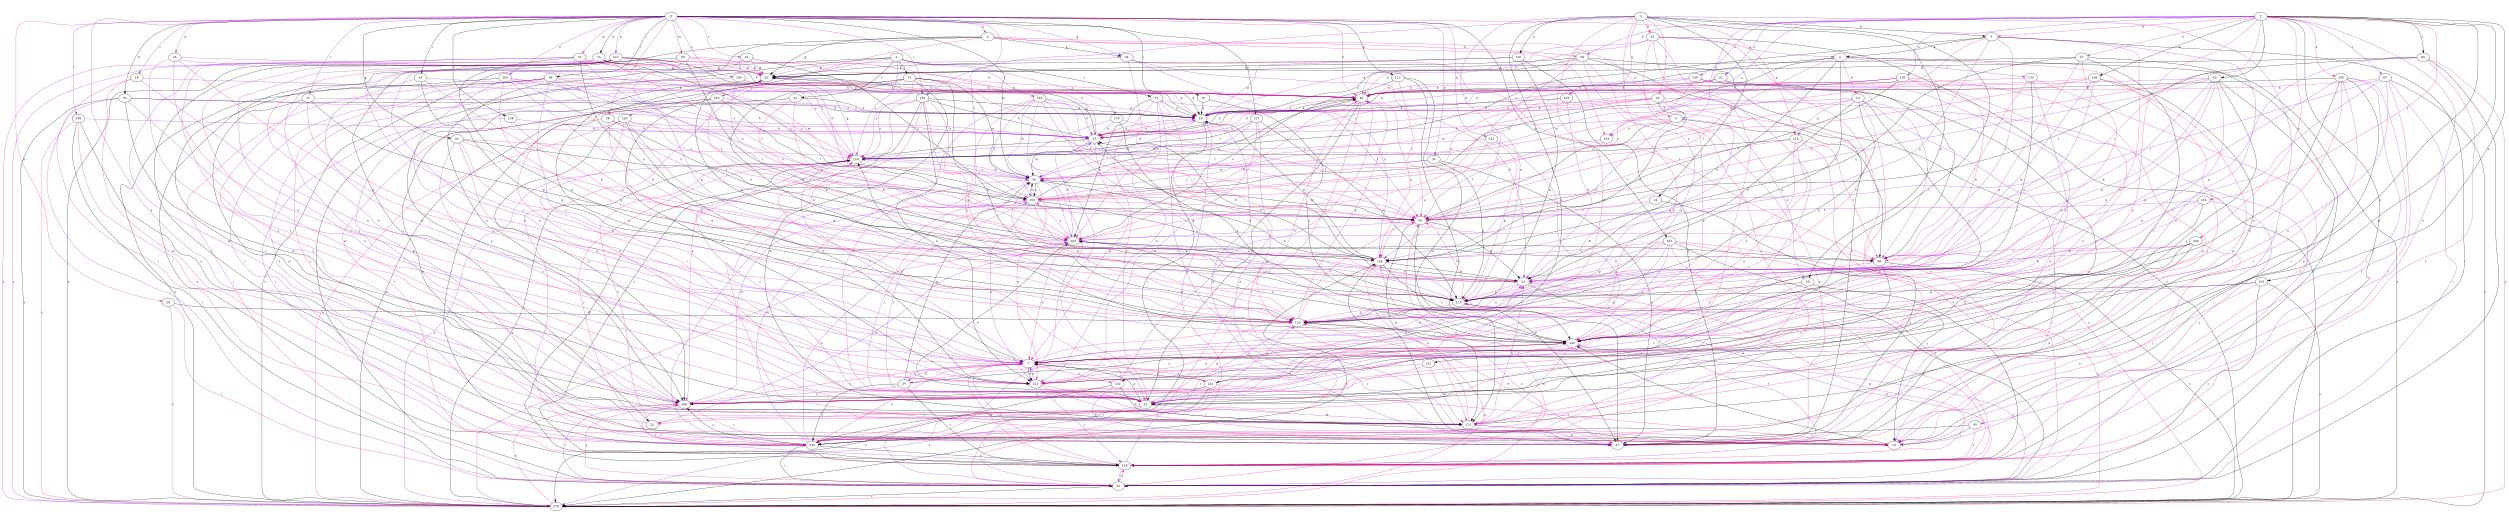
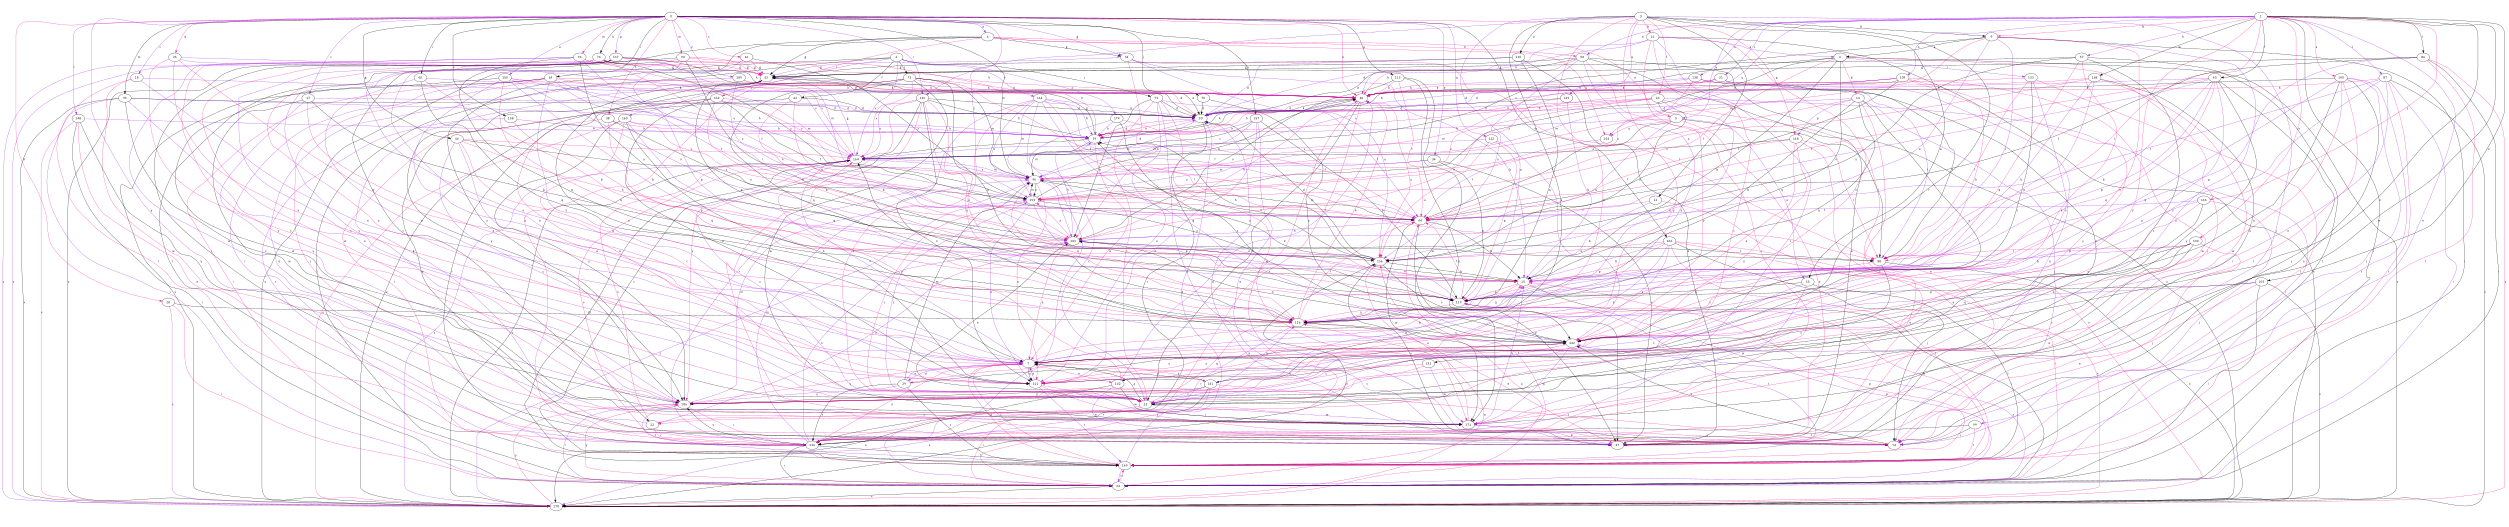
(1892, 344) -> (1892, 344)
